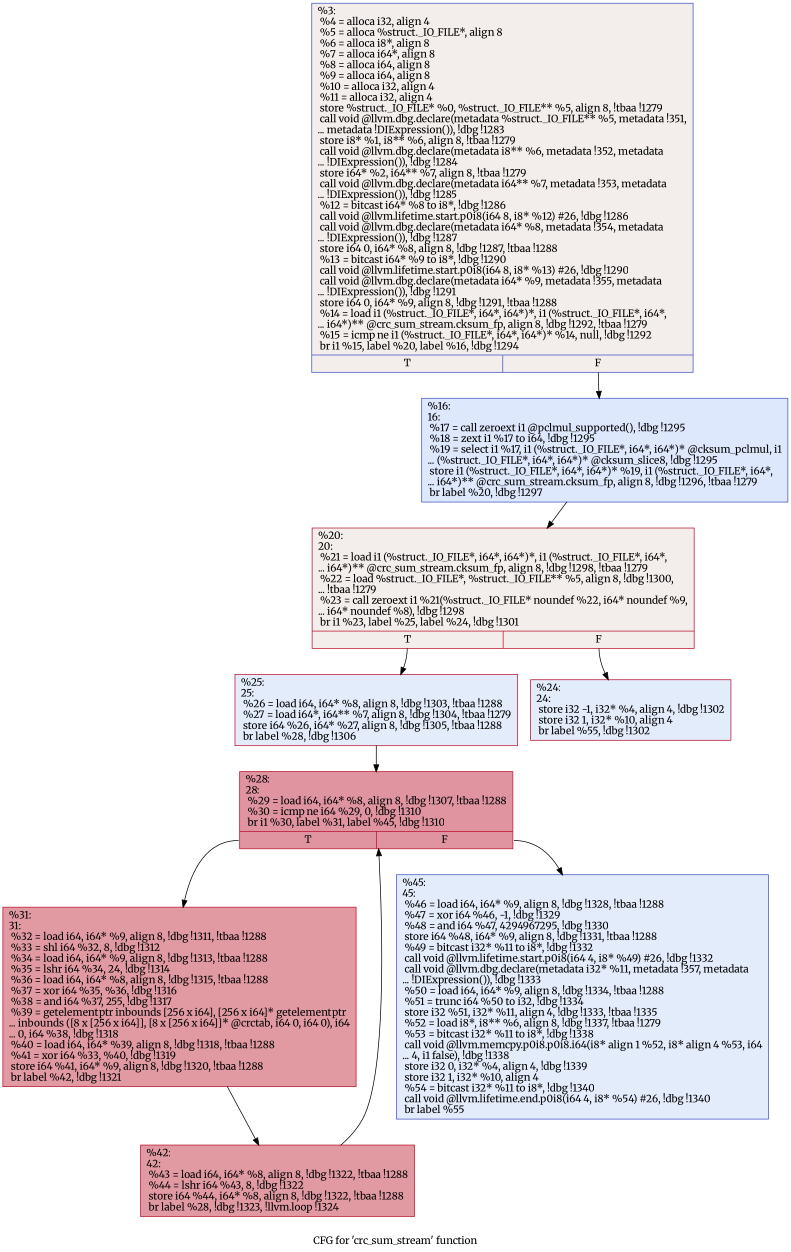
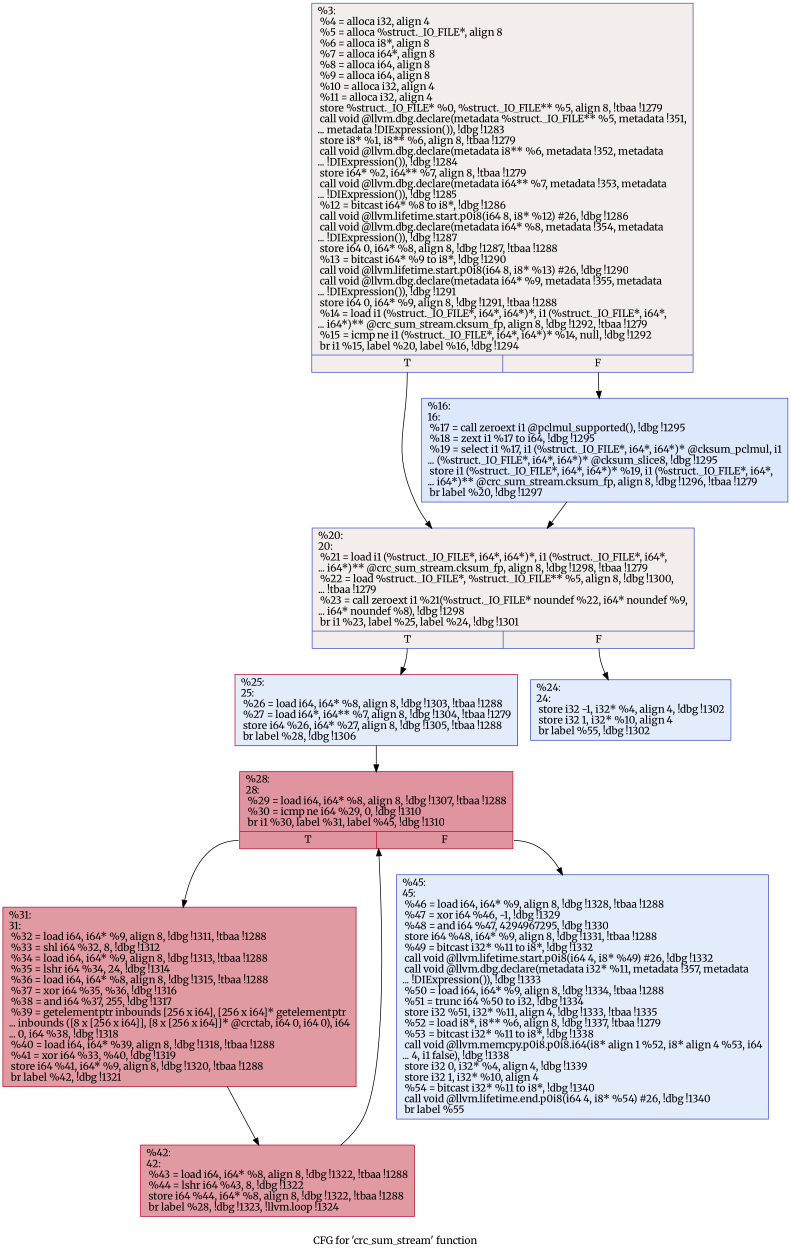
none -> (402, 450)
(503, 588) -> (503, 588)
(631, 710) -> (631, 710)
